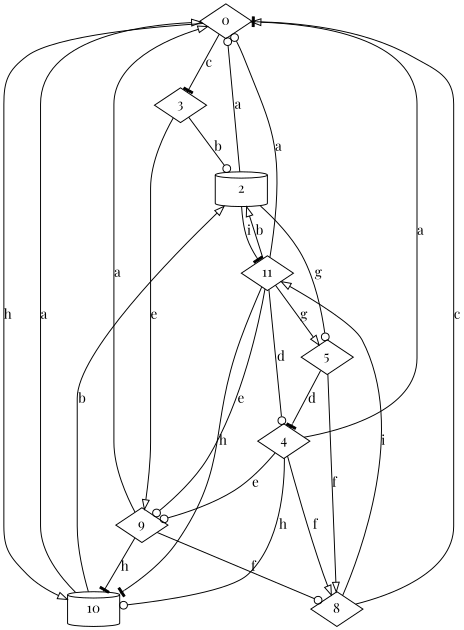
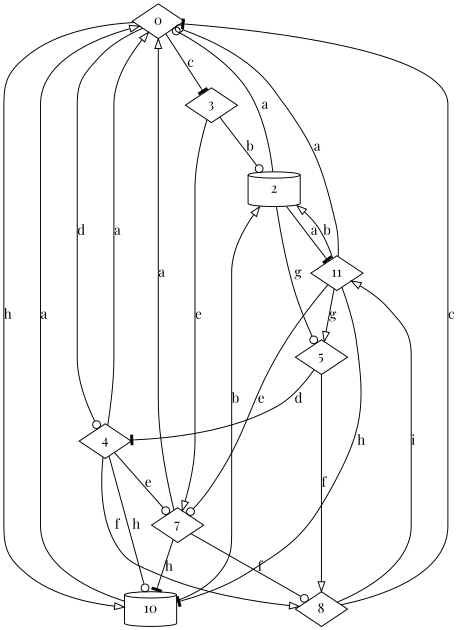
(249, 231) -> (314, 231)
(275, 353) -> (77, 211)
(142, 525) -> (178, 525)
